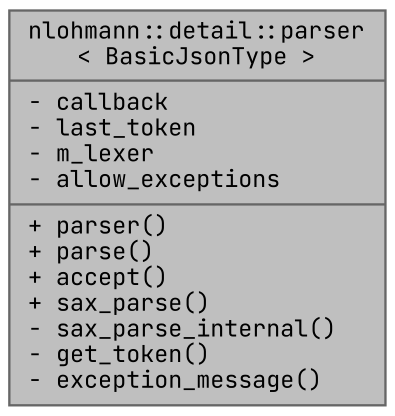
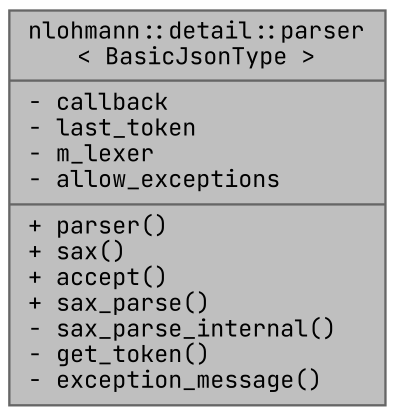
(92, 252) -> (78, 252)
